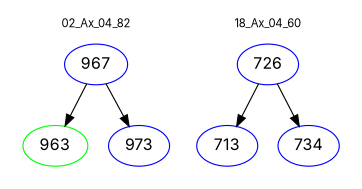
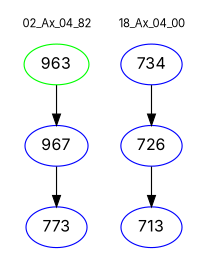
(268, 24) -> (152, 24)
(78, 100) -> (57, 100)
(286, 100) -> (151, 100)
(139, 146) -> (57, 227)
